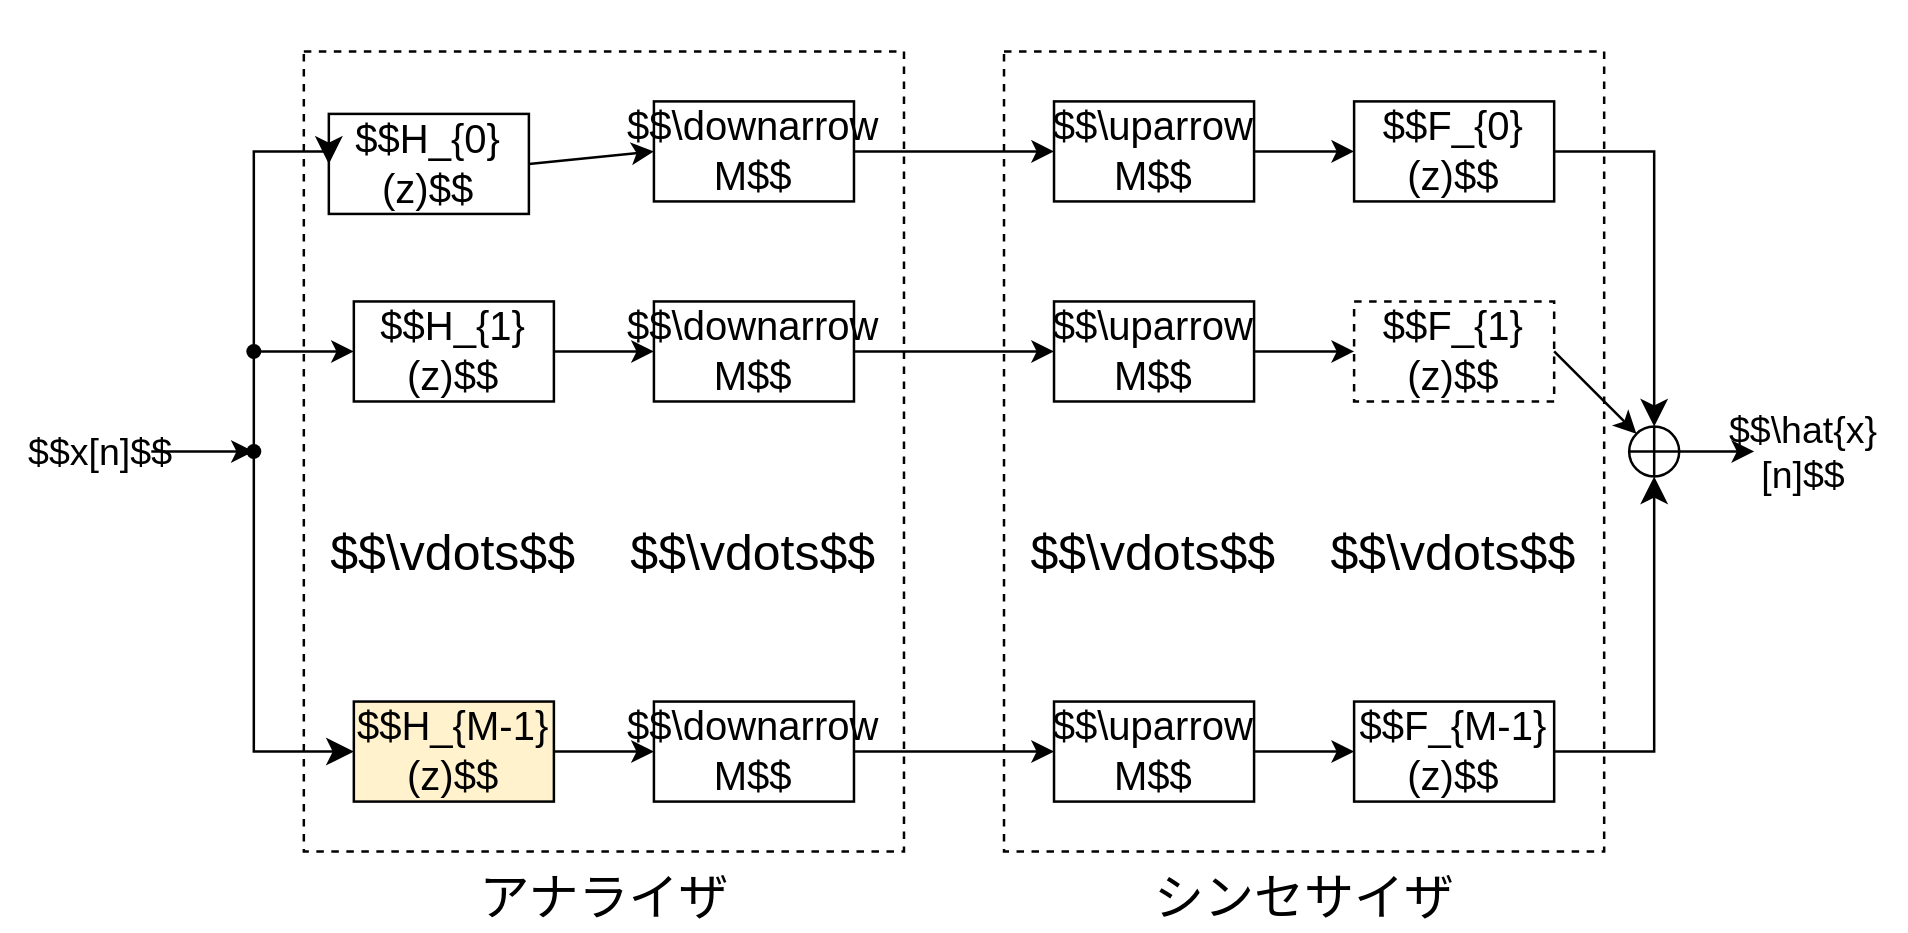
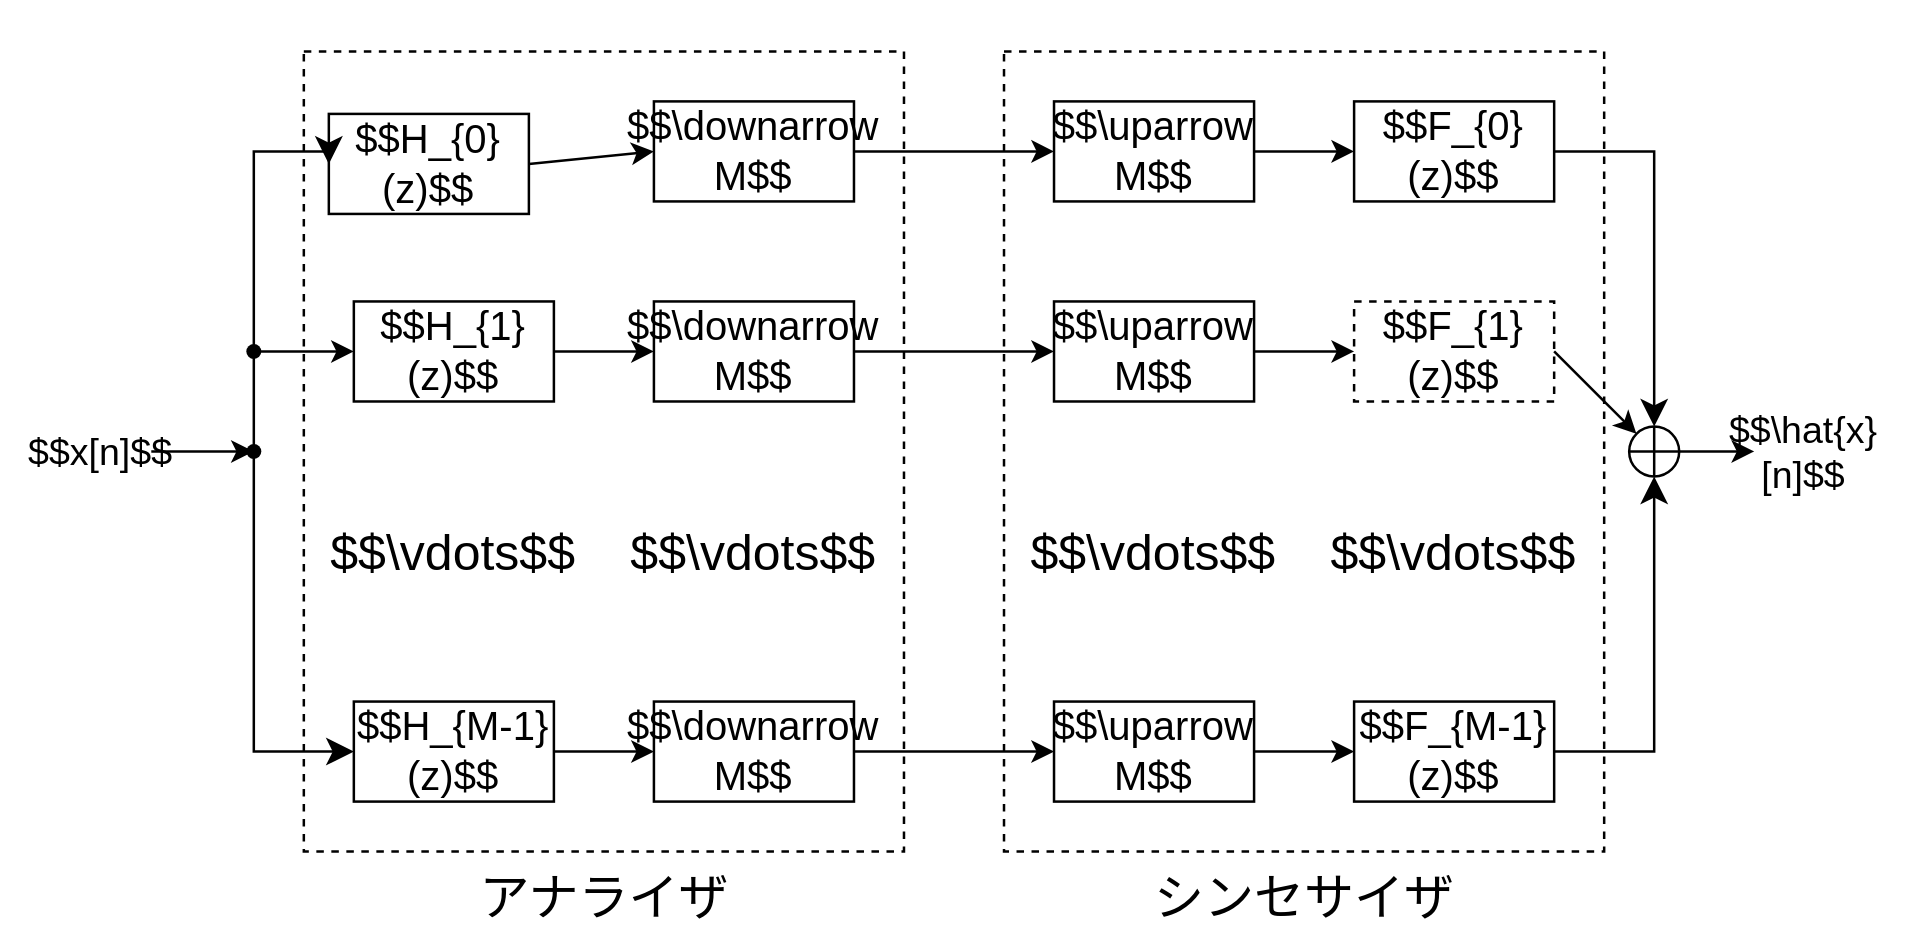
(454, 751) -> (454, 751)
